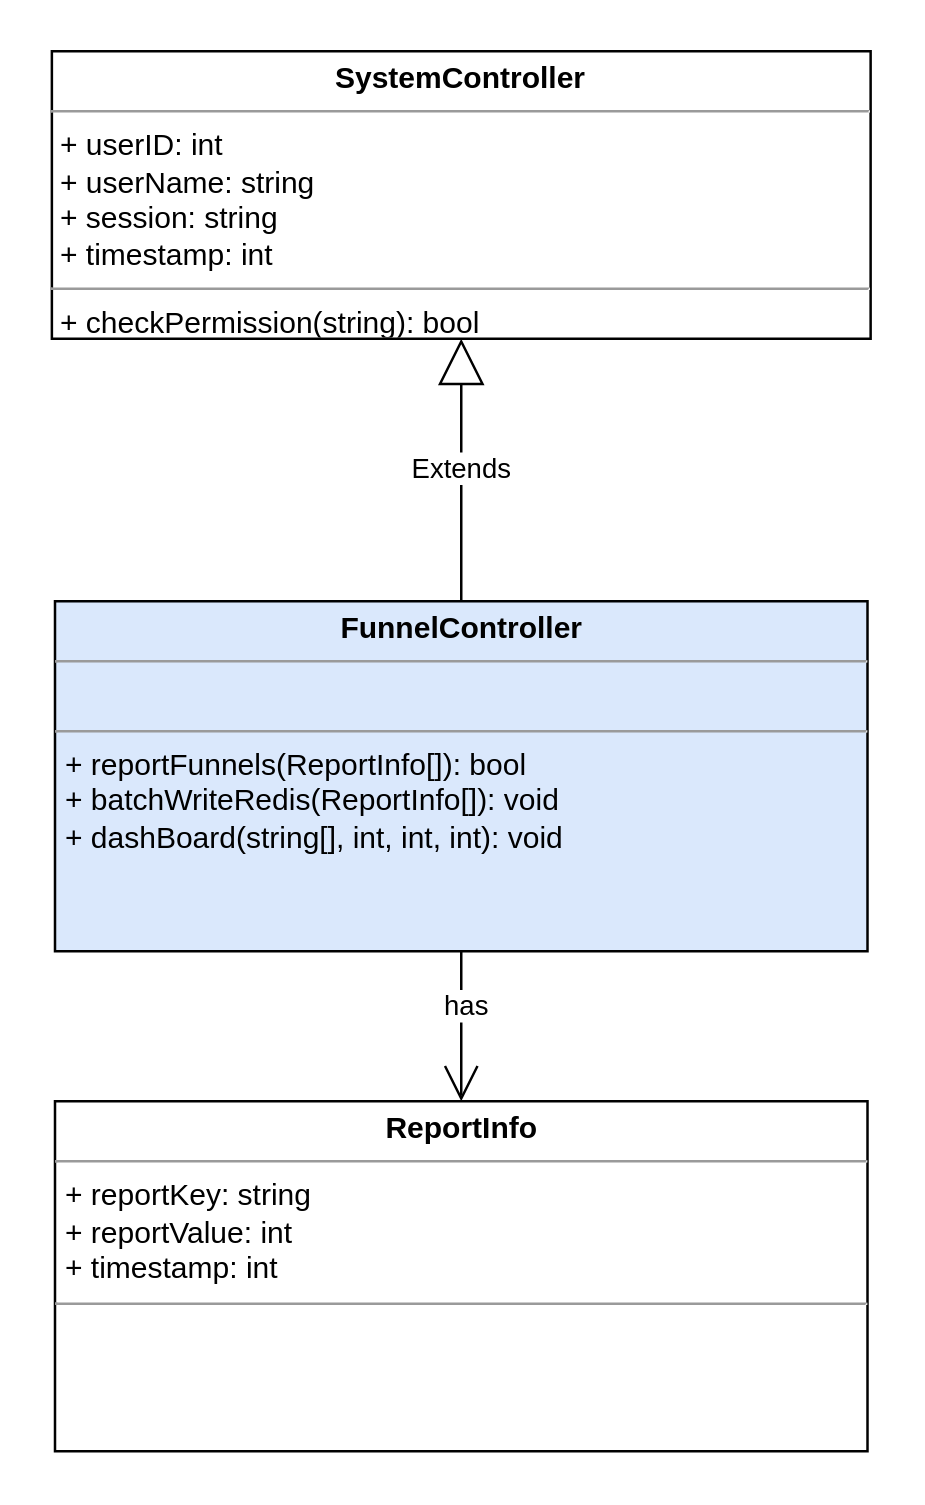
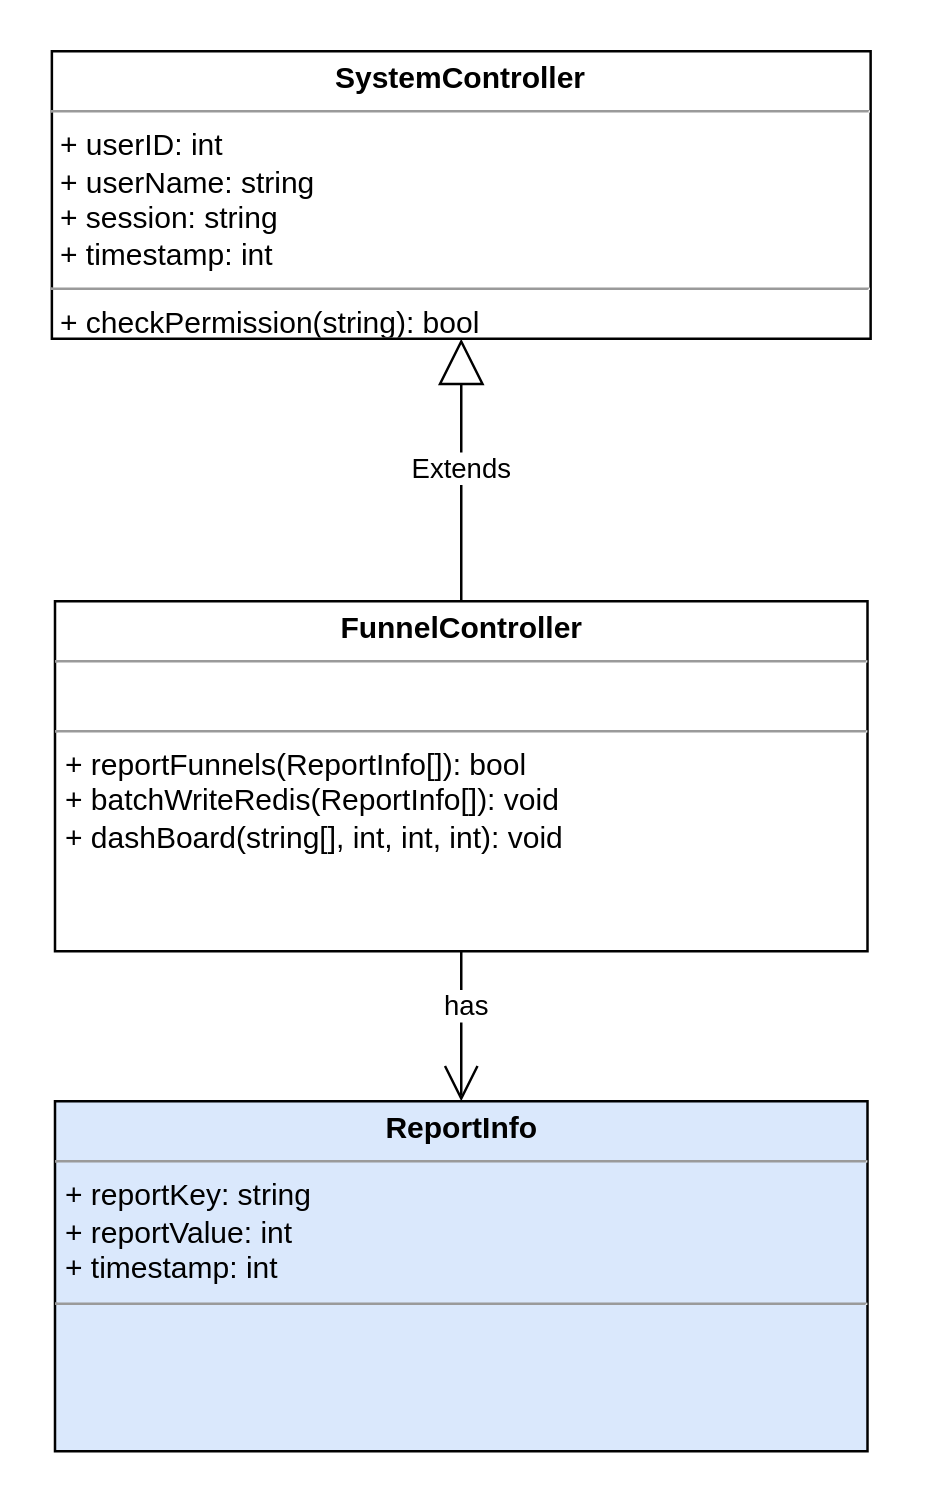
(461, 776) -> (461, 776)
(461, 1276) -> (461, 1276)
